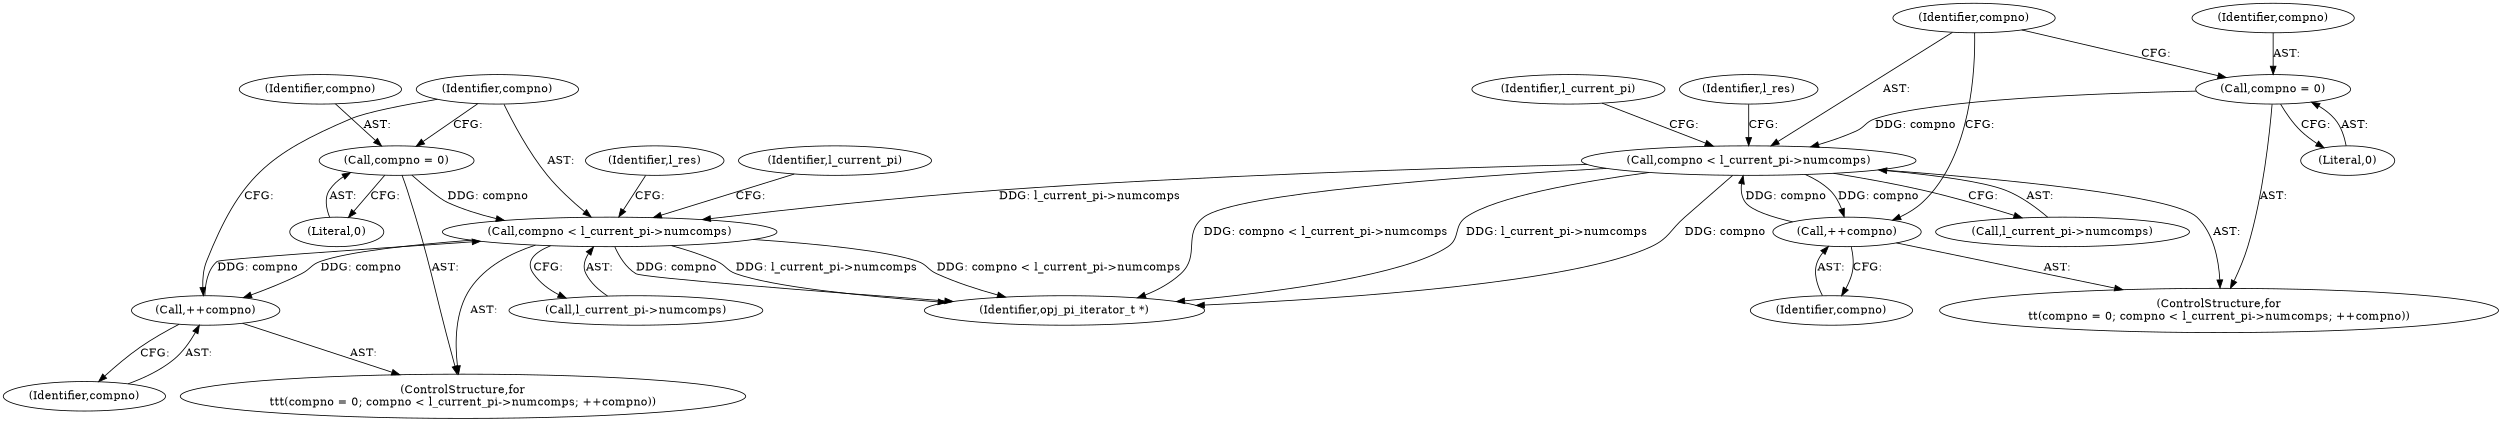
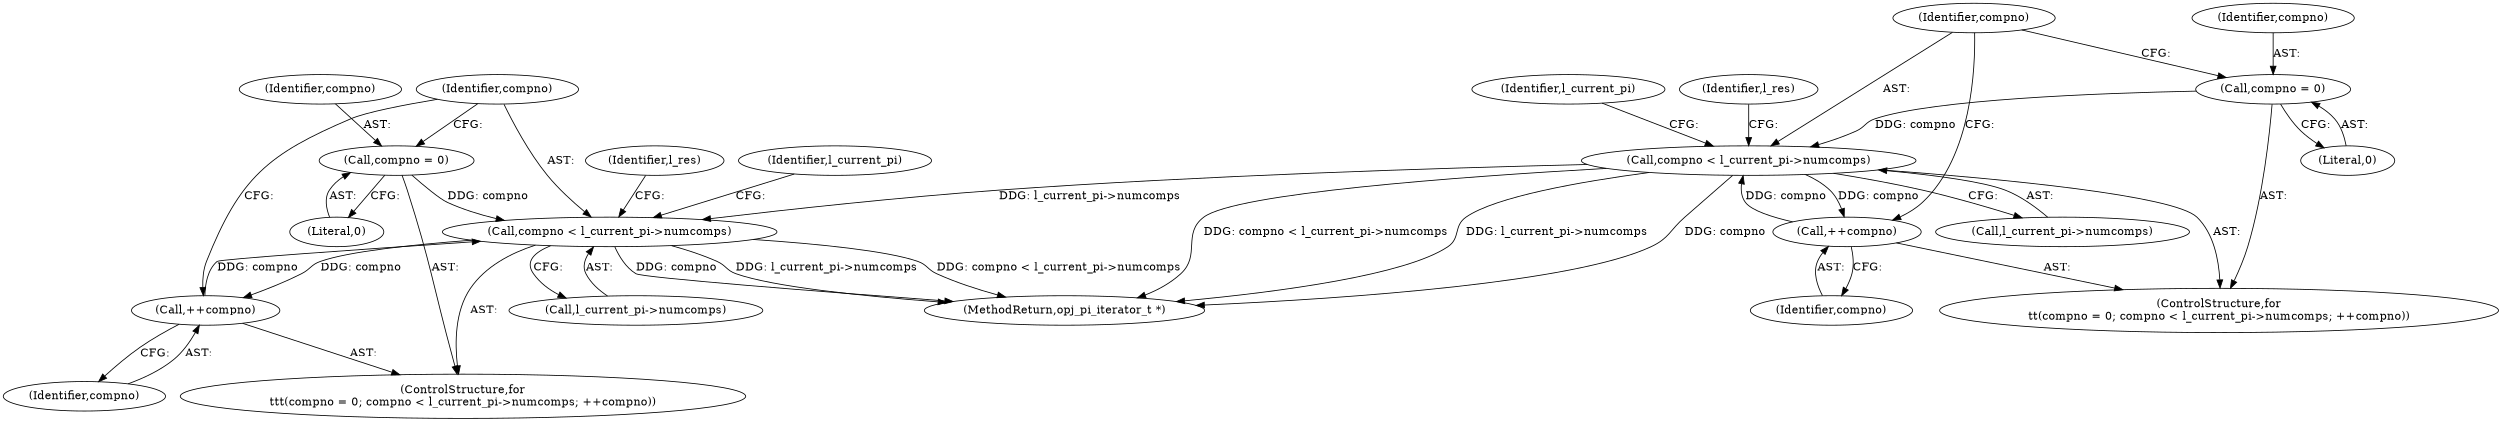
(1064, 310) -> (1064, 310)
